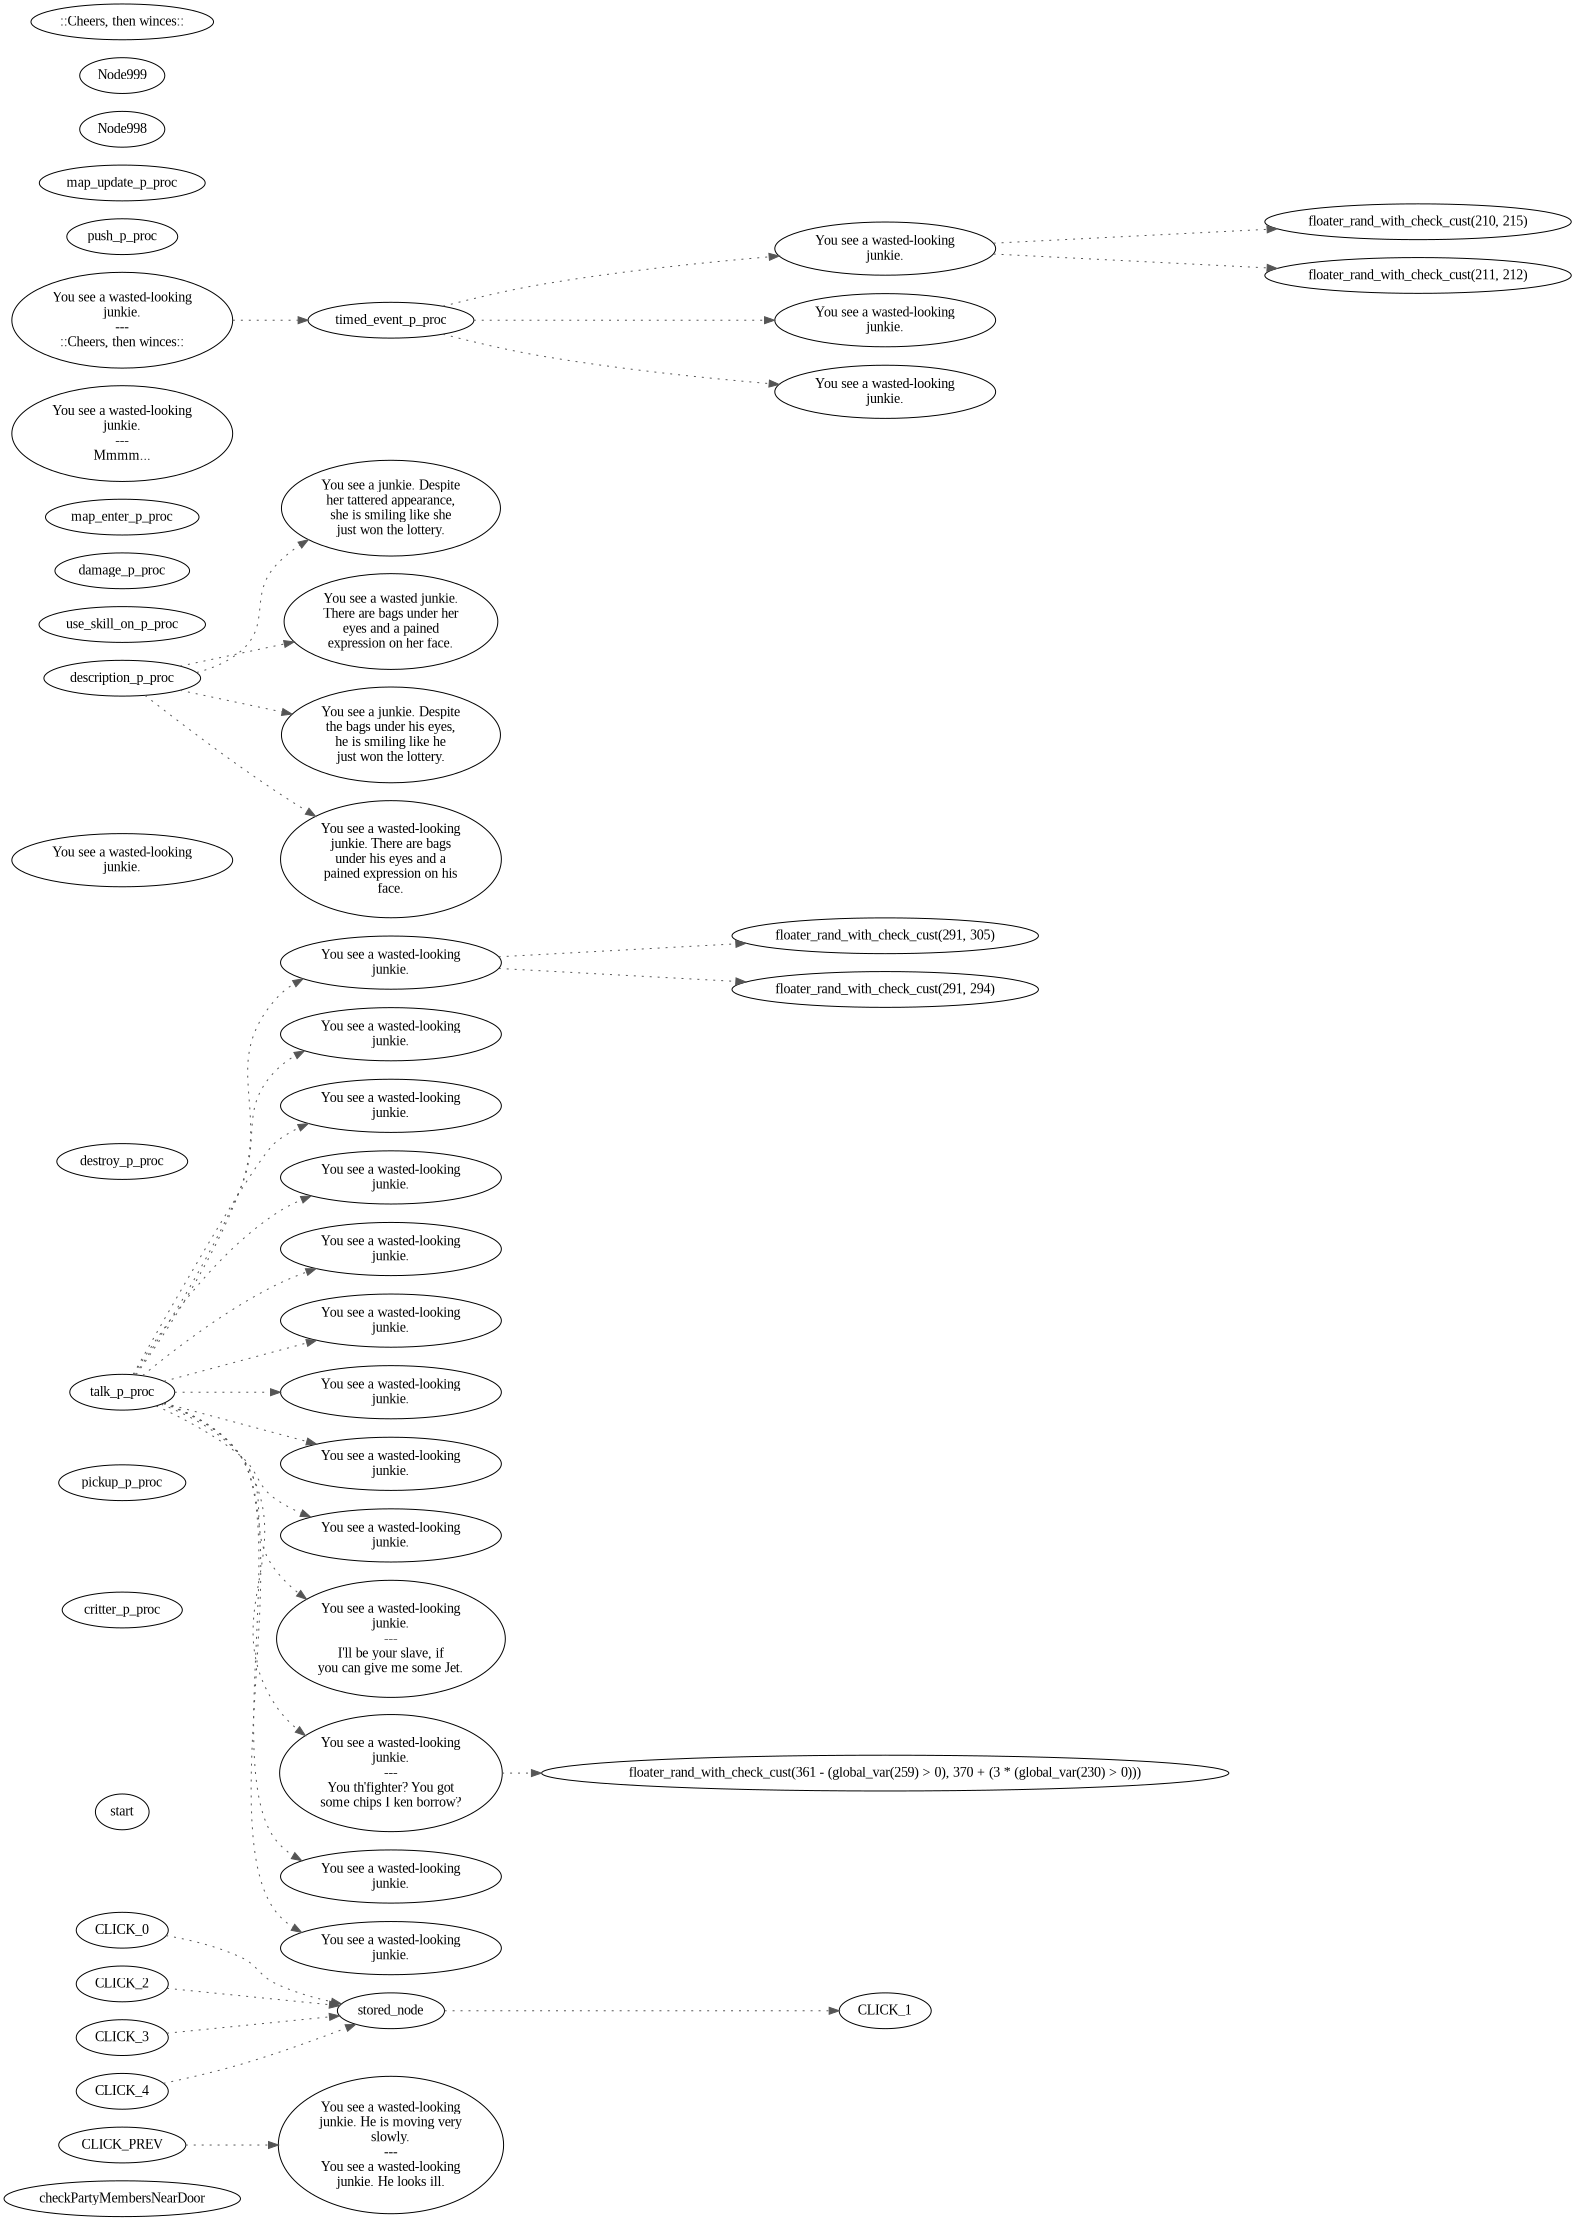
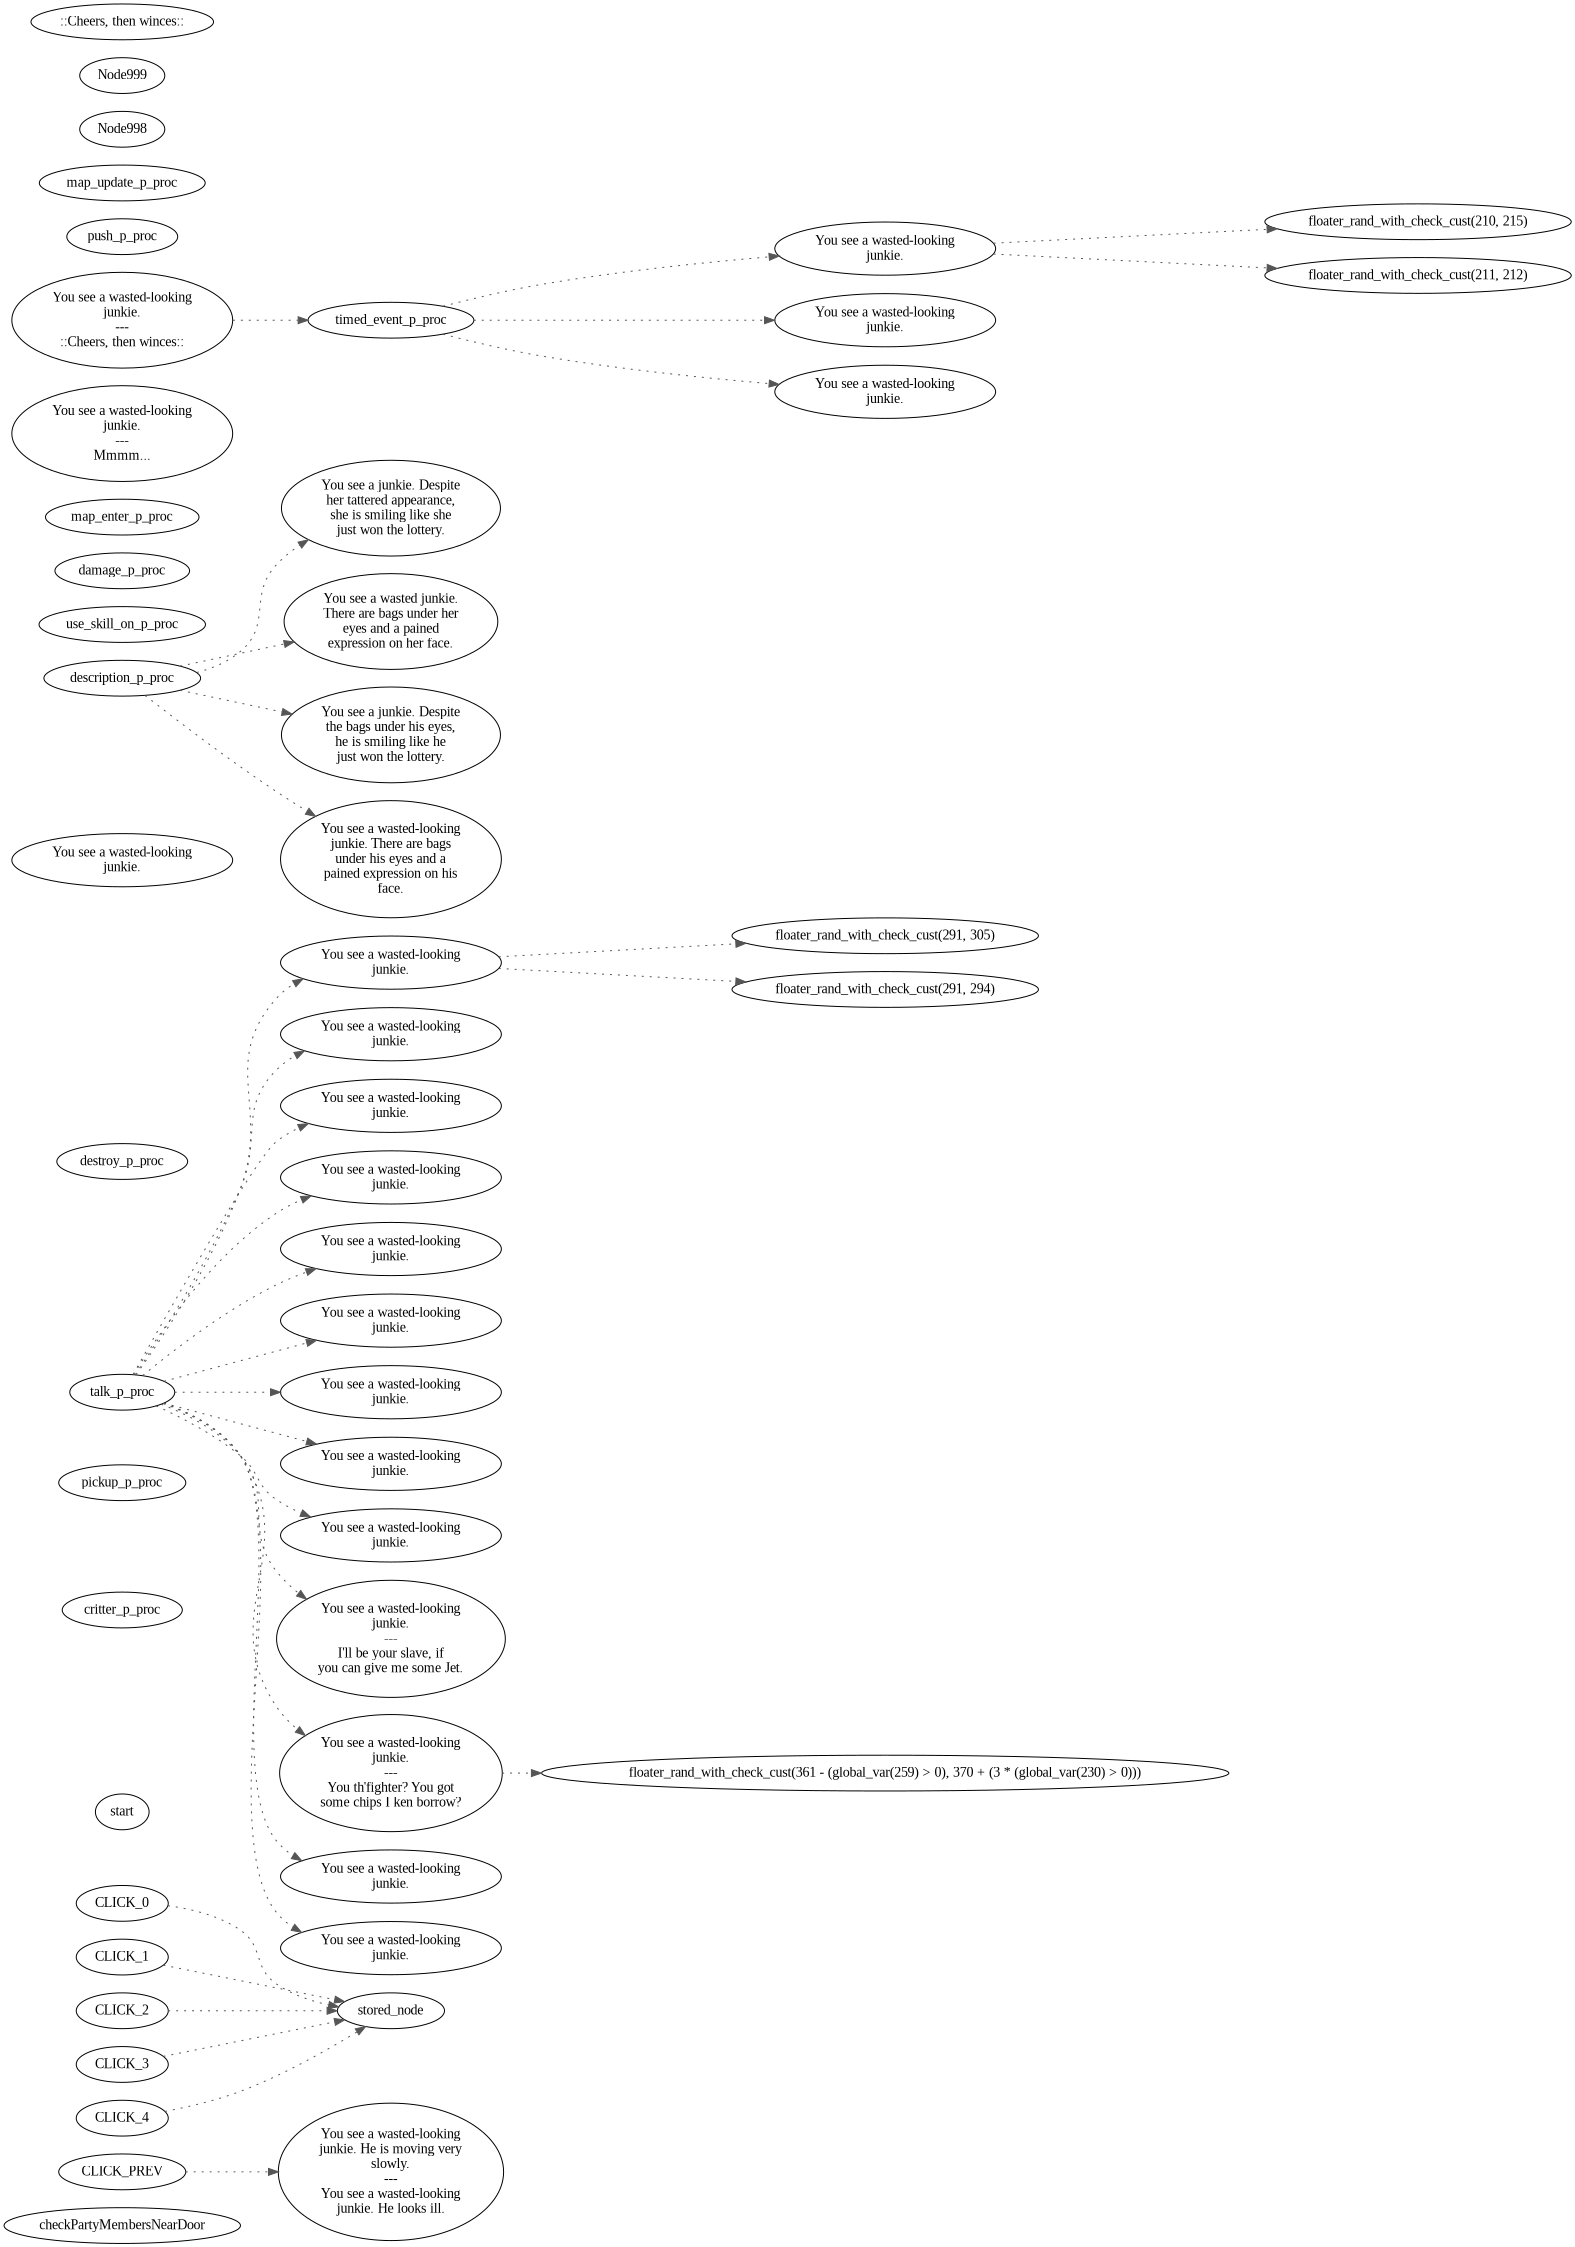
(637, 2011) -> (249, 1982)
